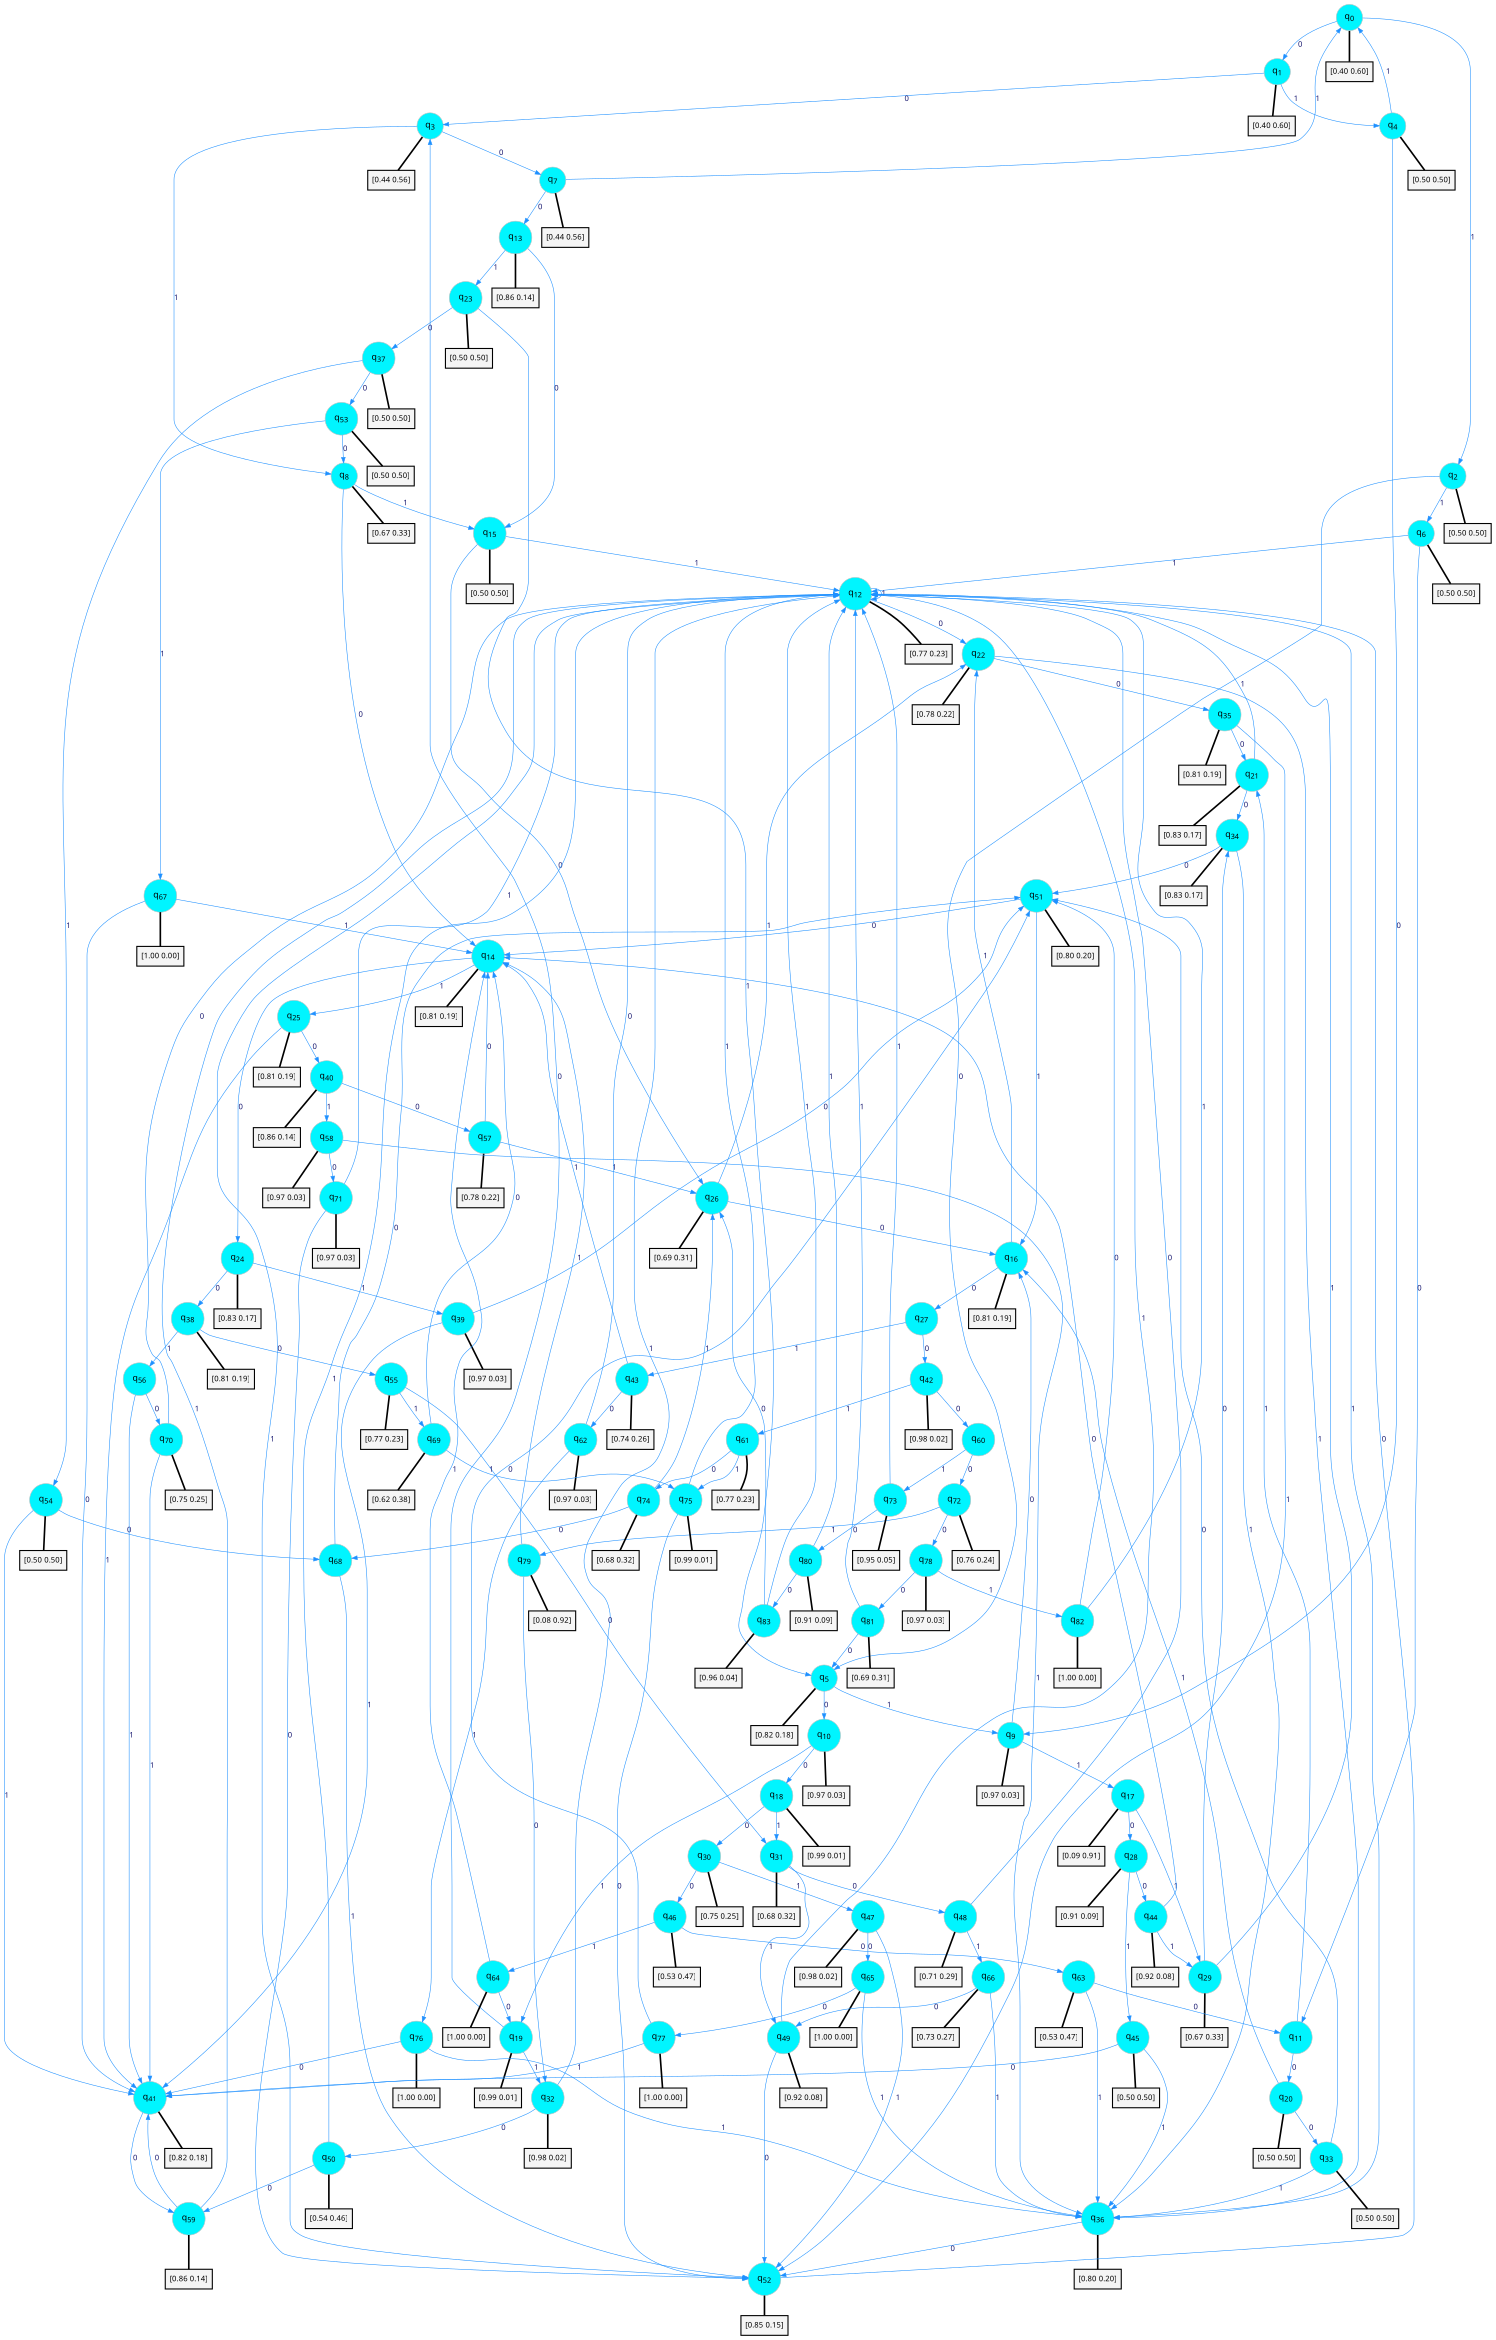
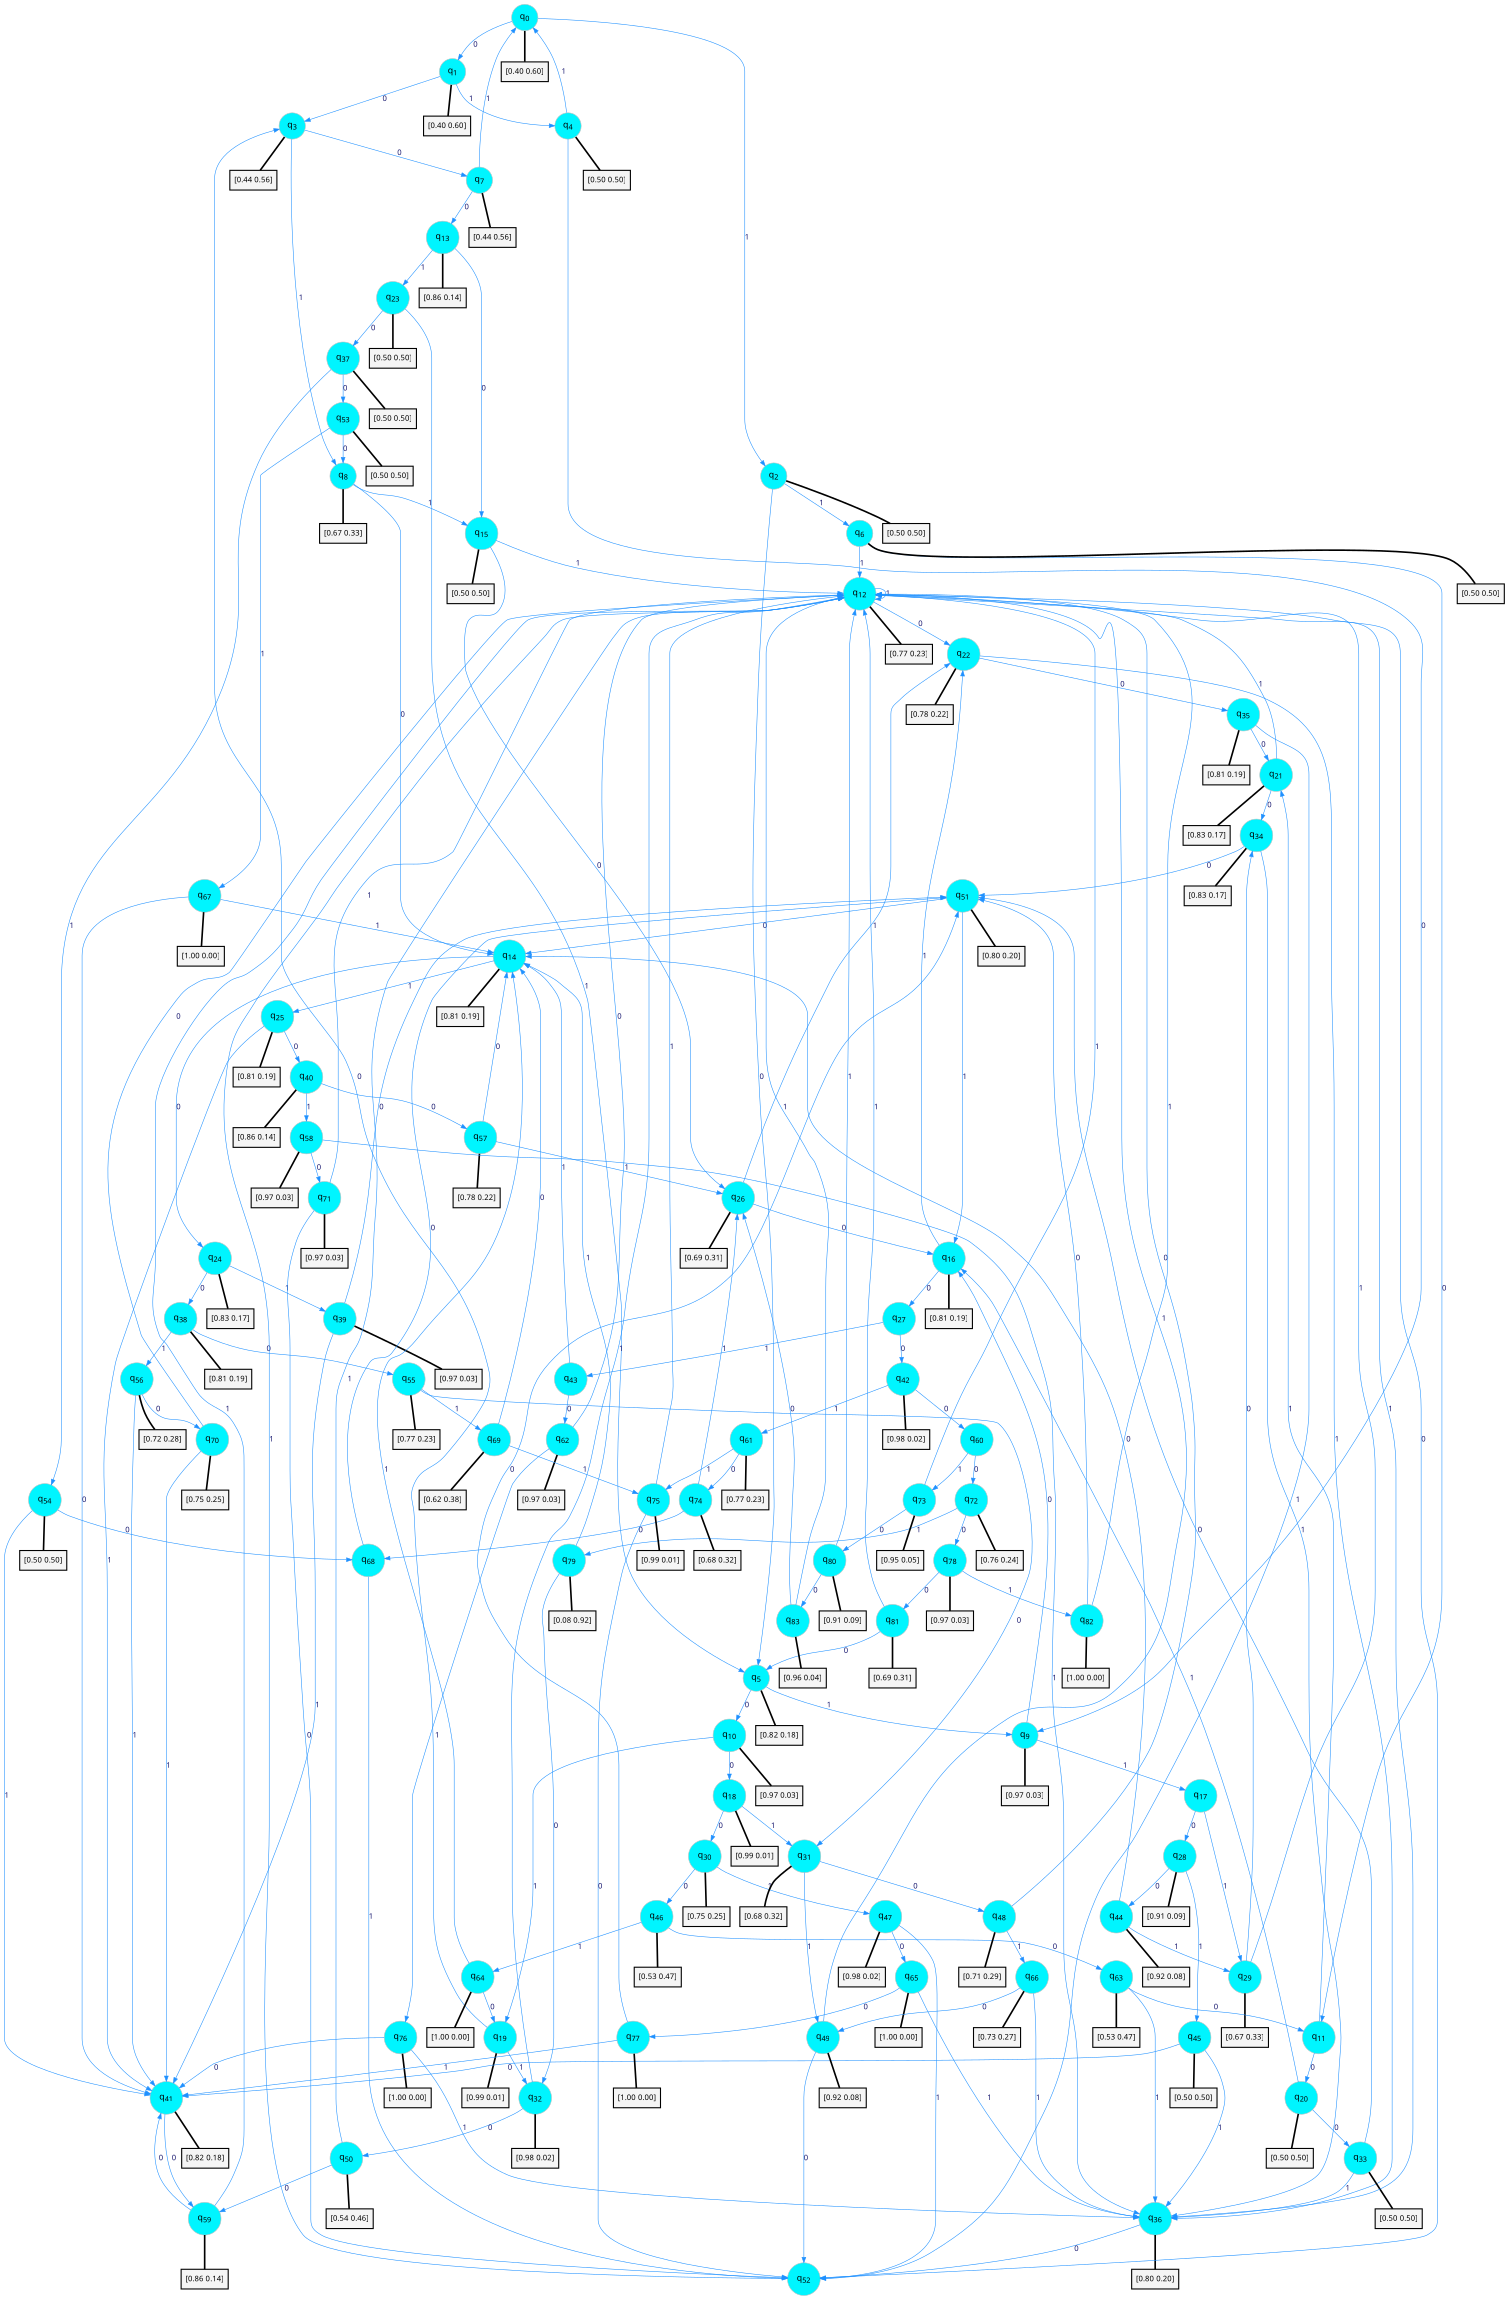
none -> (163, 1440)
(630, 1440) -> none
(1081, 1856) -> none
(764, 2325) -> none
